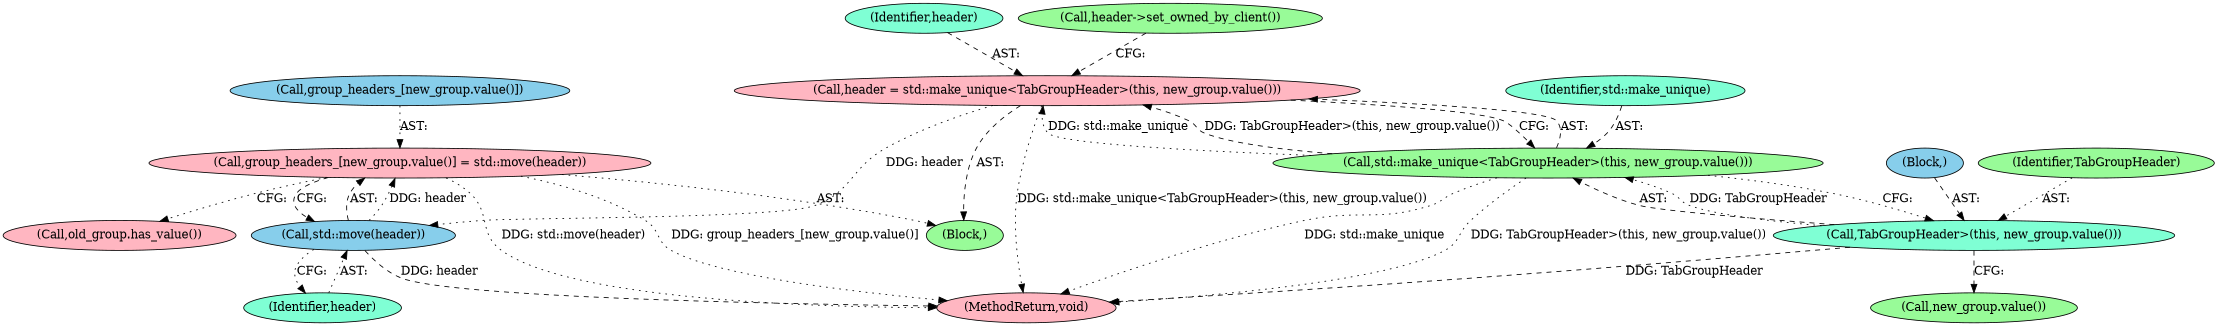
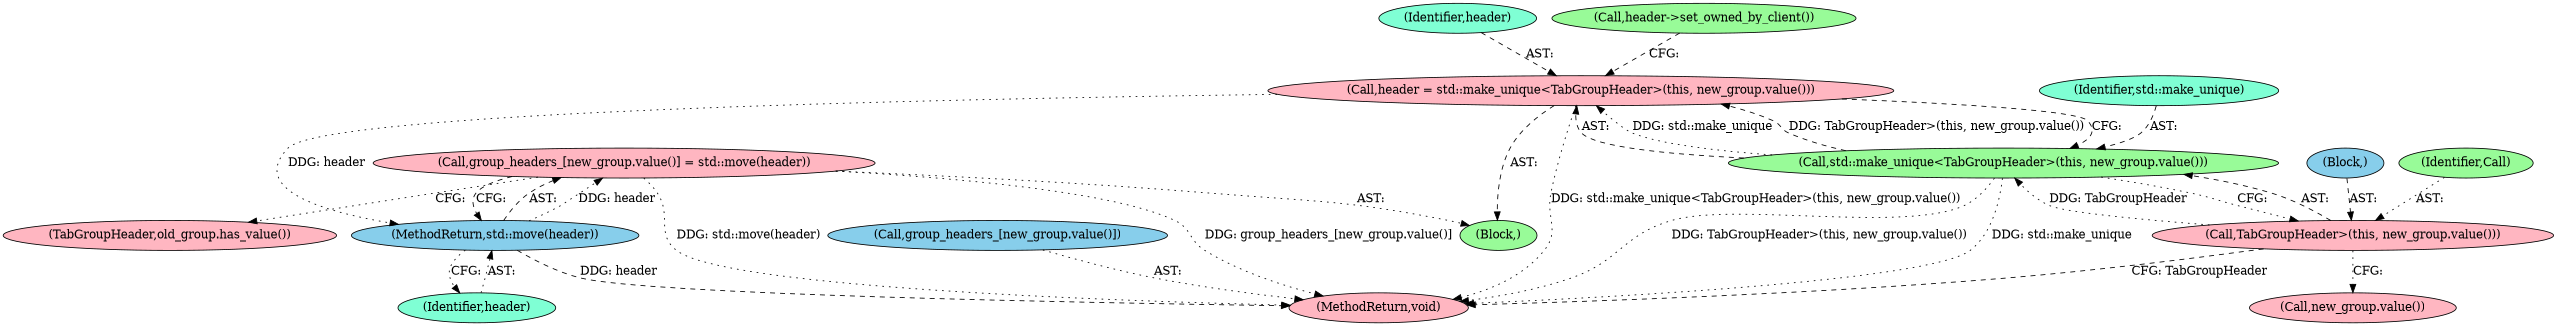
(400, 123) -> (1168, 280)
(2096, 163) -> (2466, 163)
(120, 235) -> (170, 235)
(353, 235) -> (495, 235)
(1974, 235) -> (2353, 235)
(1974, 267) -> (2353, 267)
(1694, 272) -> (2199, 272)
(1974, 308) -> (2353, 308)
